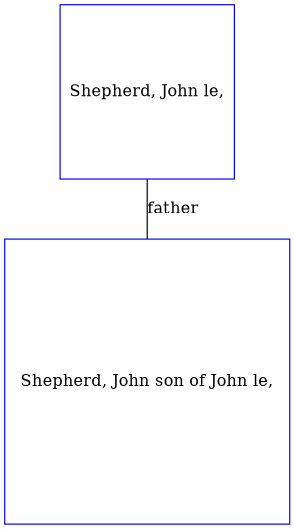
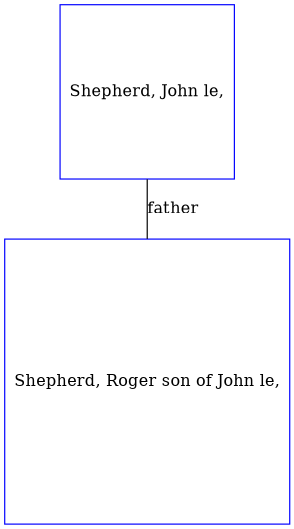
(147, 382) -> (147, 382)
